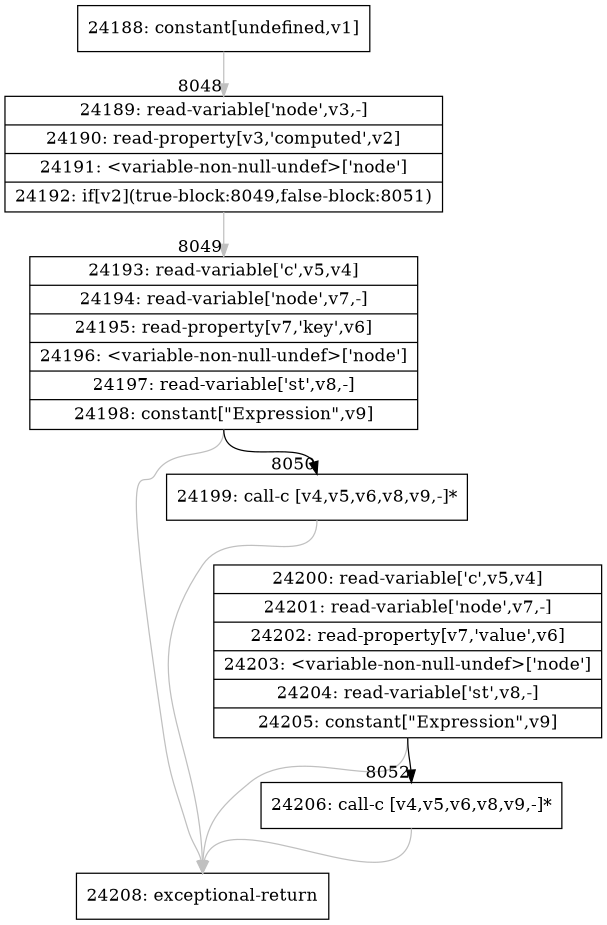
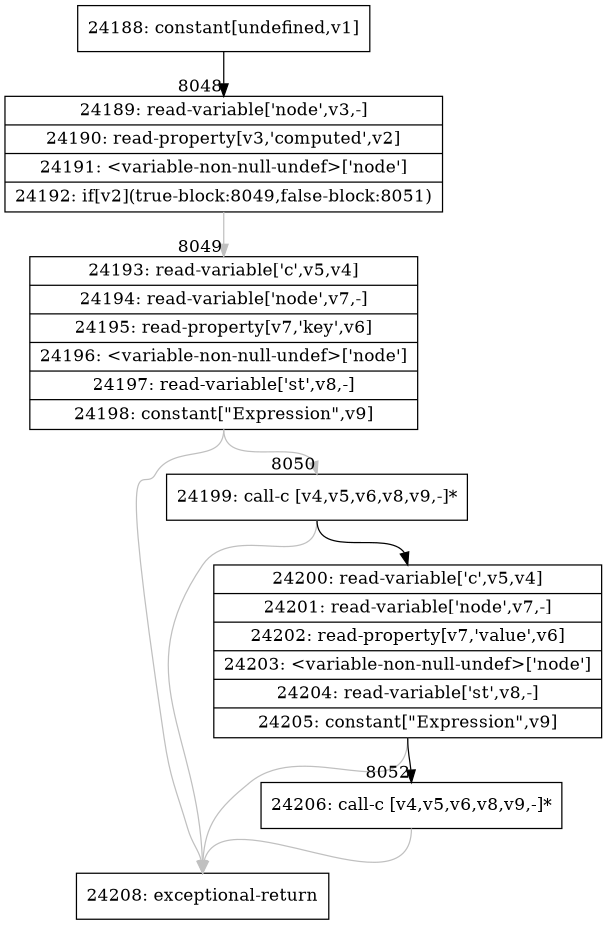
(224, 68) -> (224, 68)
(264, 452) -> (264, 452)
none -> (356, 543)
